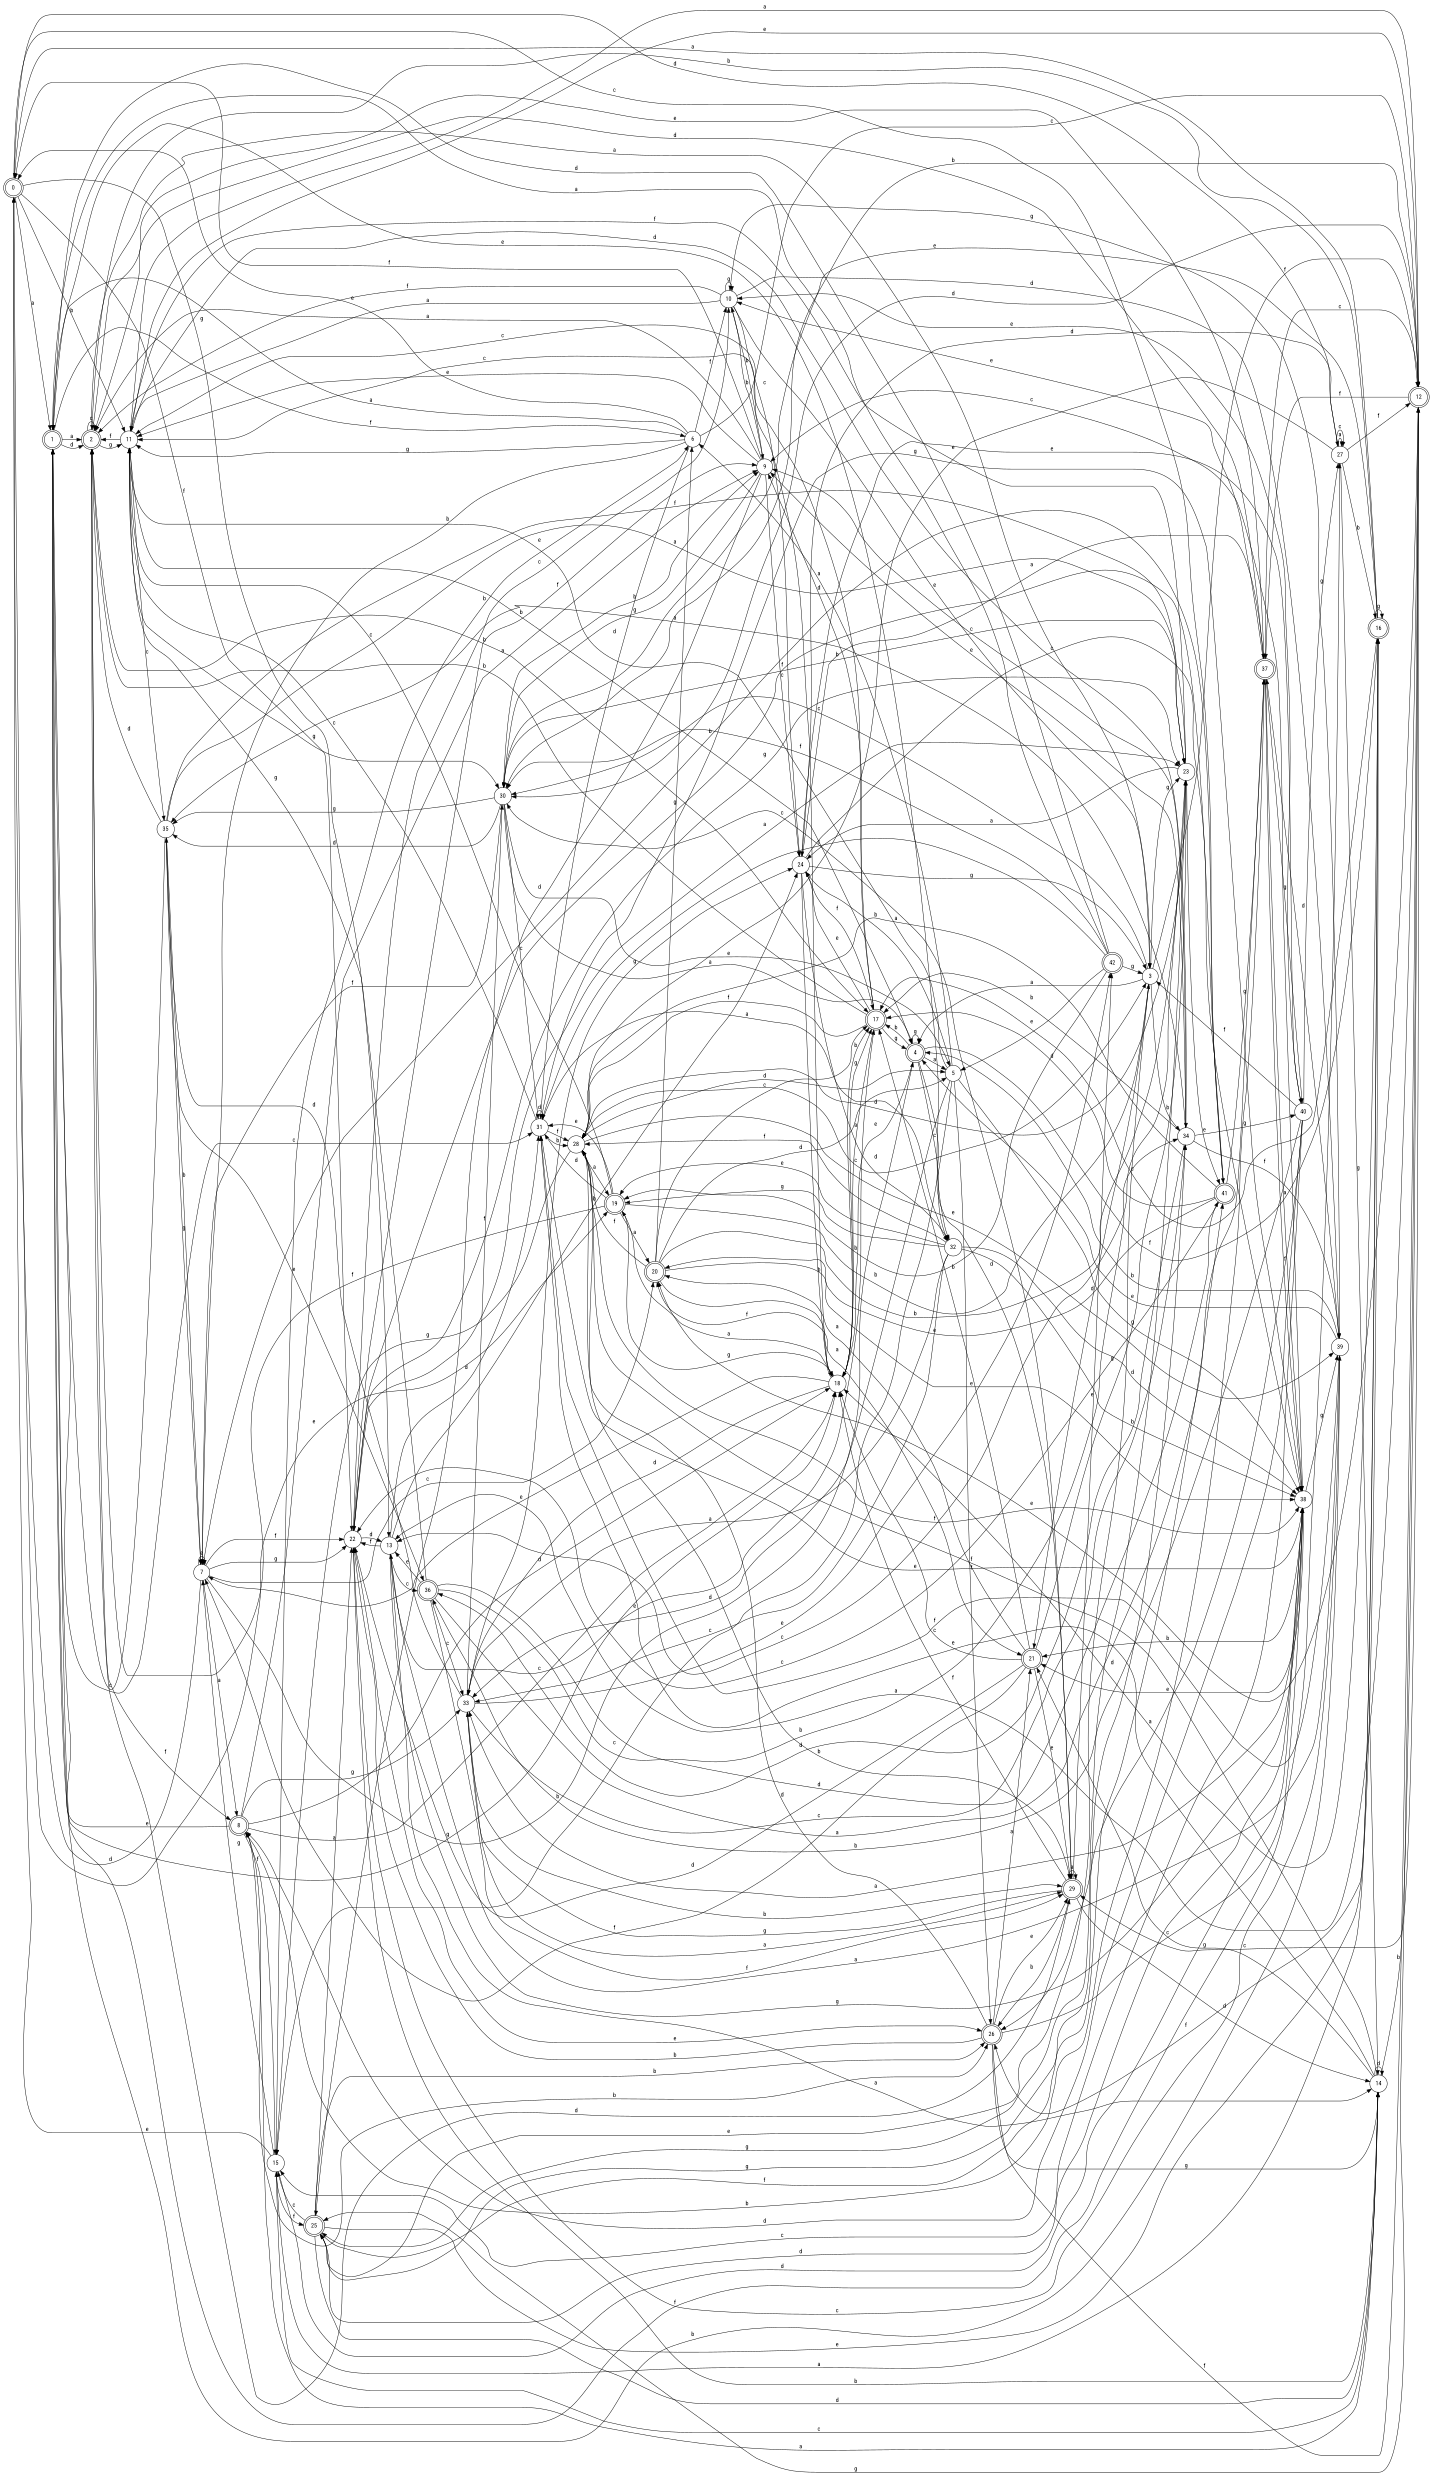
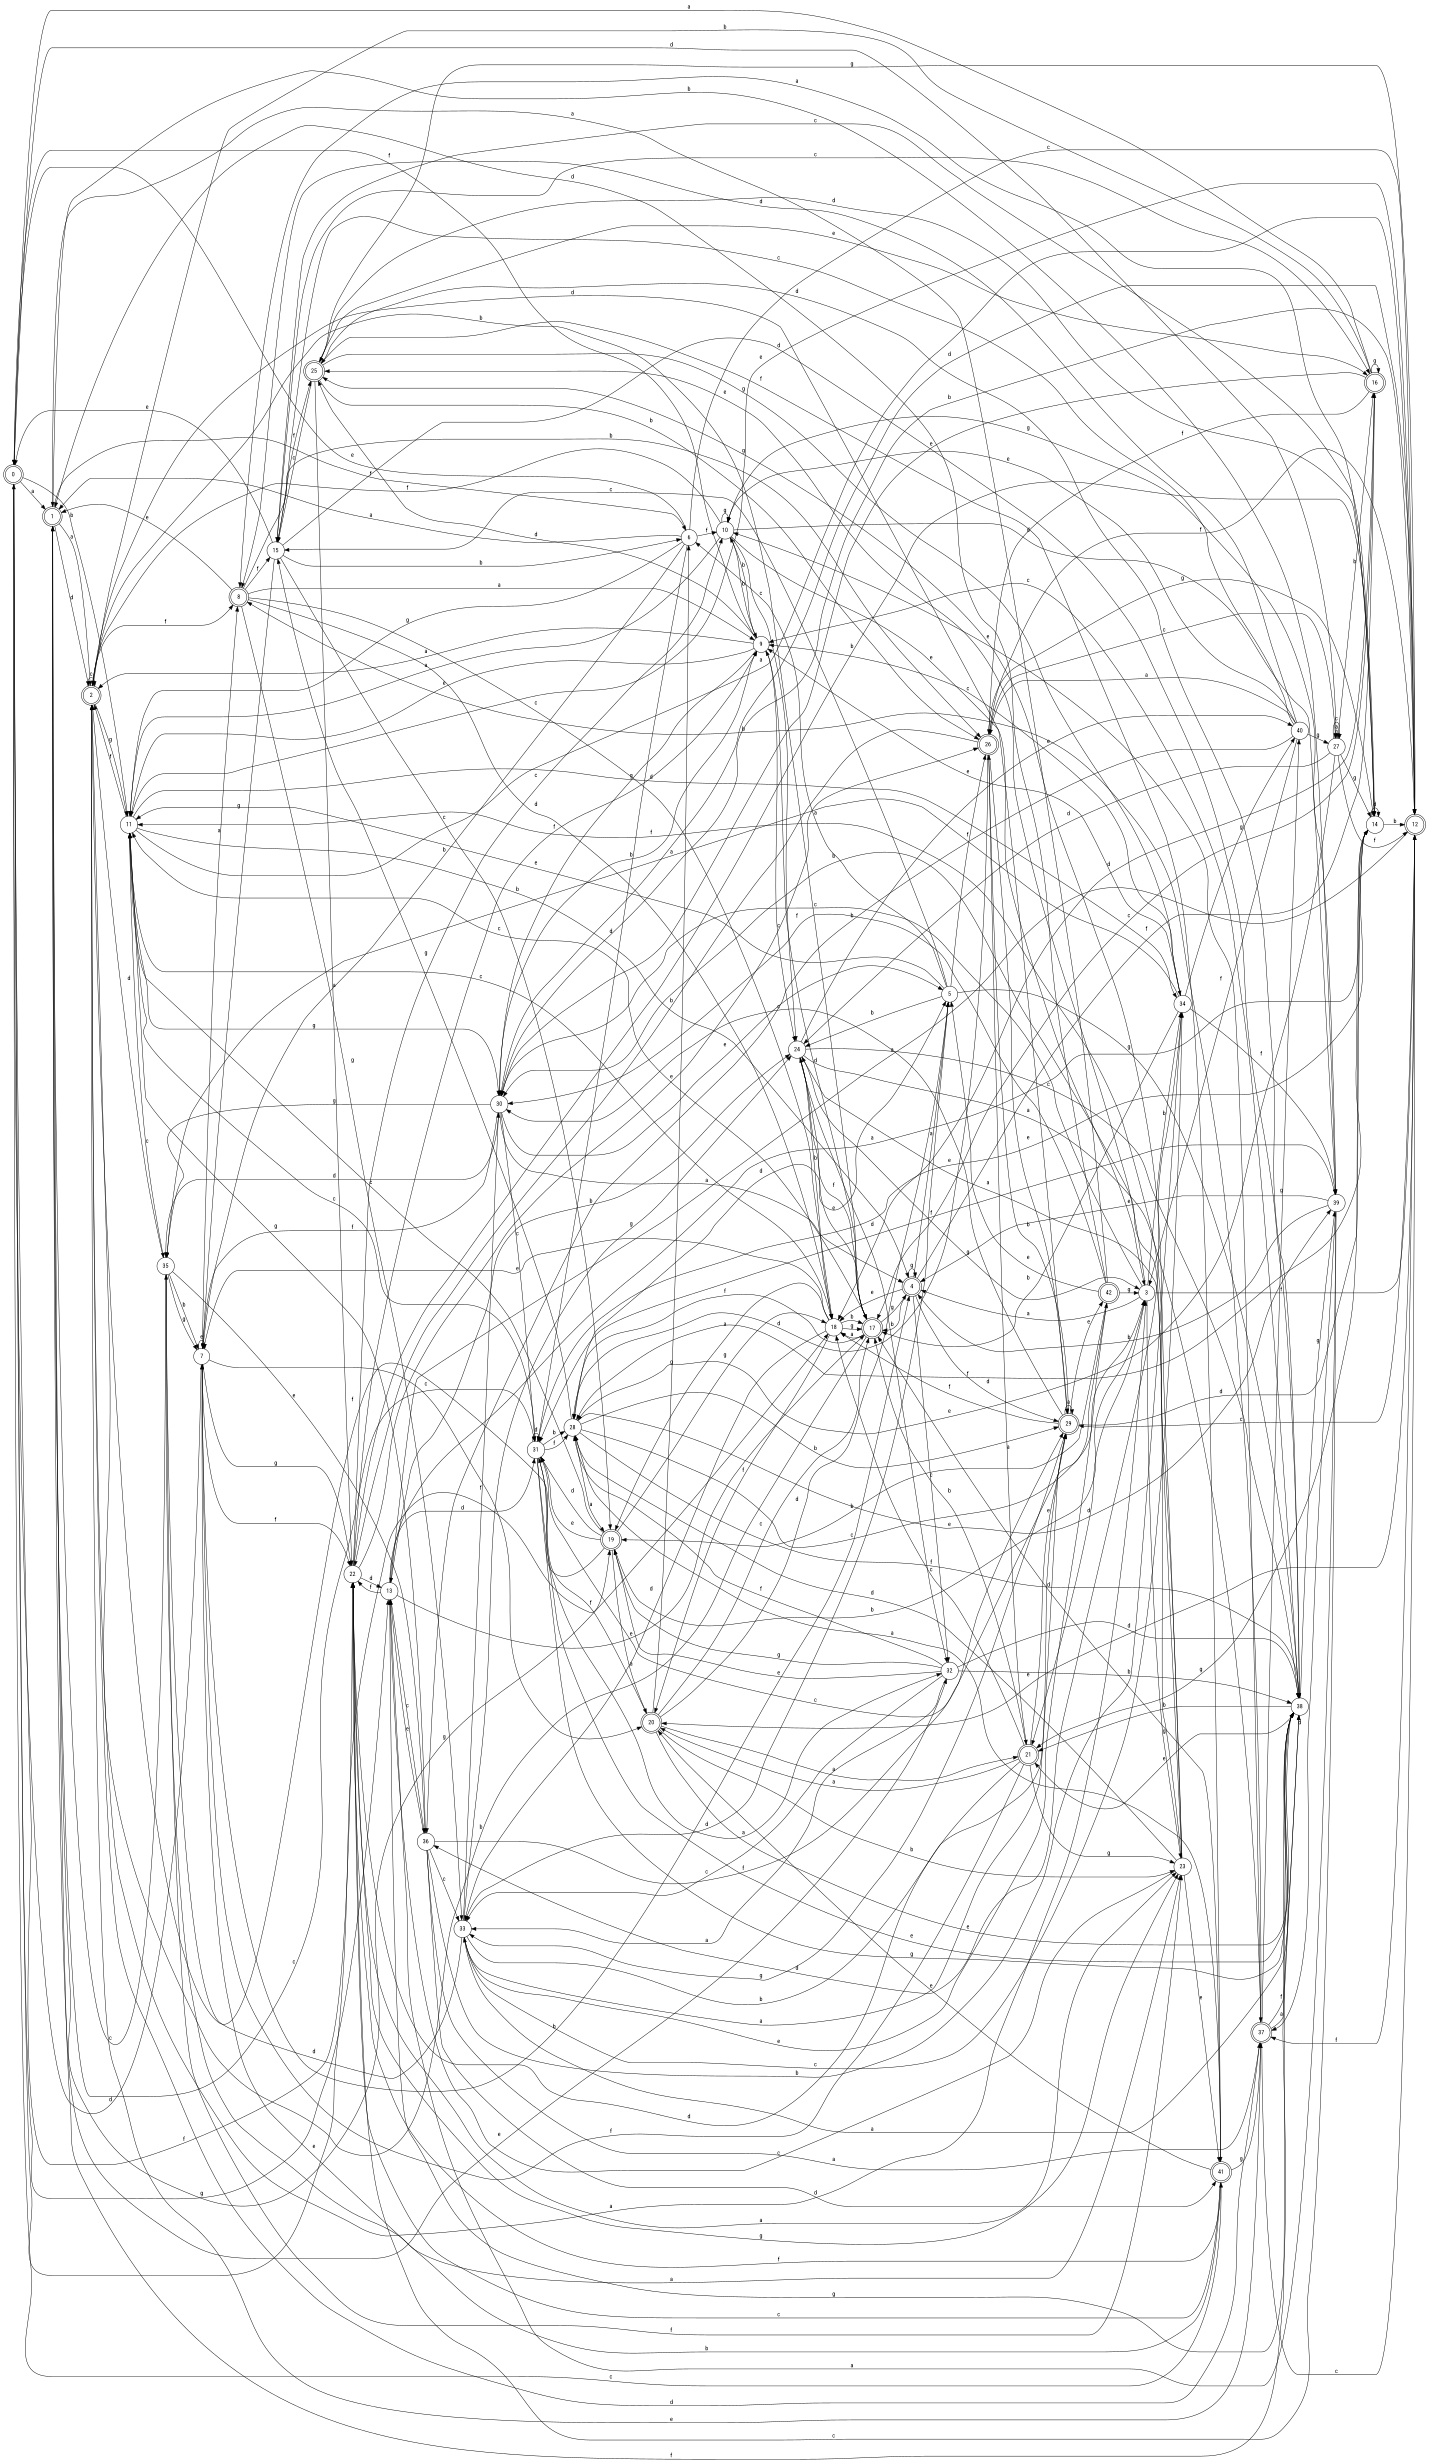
none -> (534, 1010)
(599, 1216) -> (574, 1594)
(428, 1590) -> (426, 1842)
(819, 2364) -> (815, 155)
